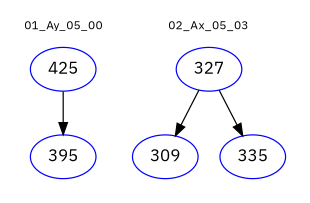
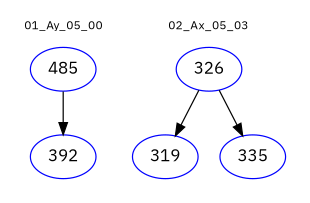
(63, 69) -> (63, 69)
(209, 69) -> (209, 69)
(63, 157) -> (63, 157)
(165, 157) -> (165, 157)
